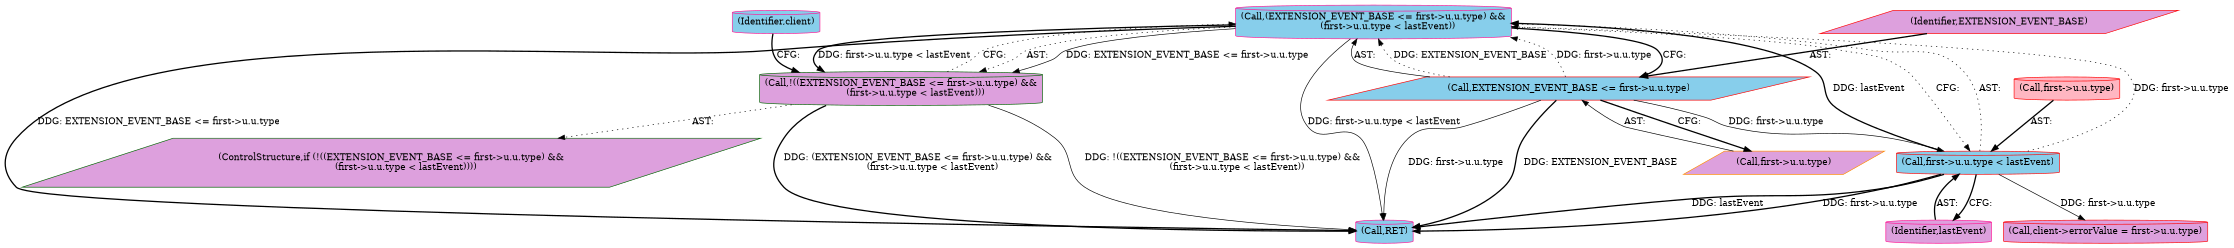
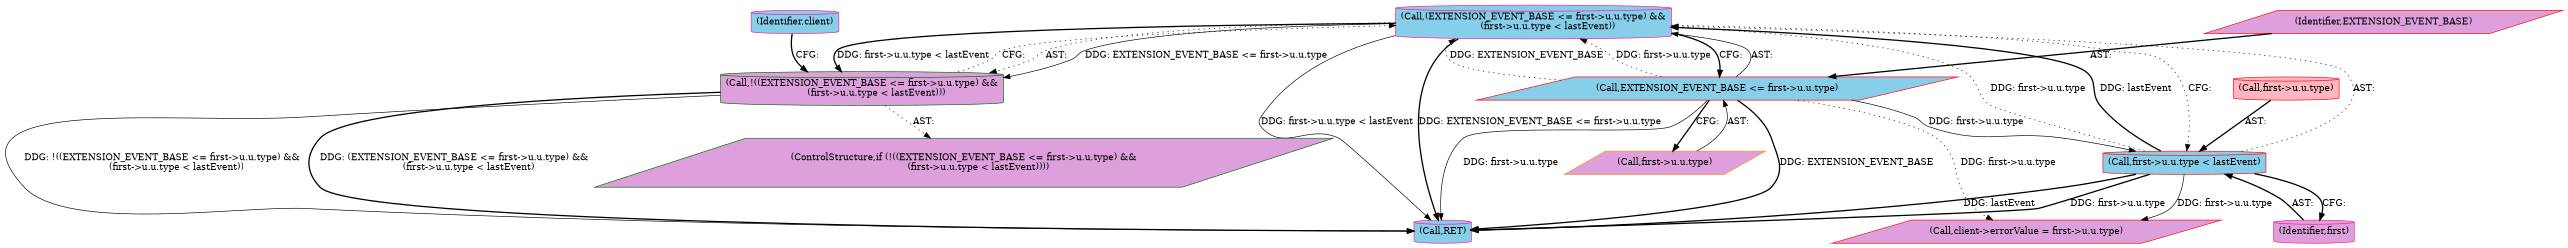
none -> (1915, 127)
(1939, 232) -> (2314, 232)
(2106, 232) -> (2027, 232)
